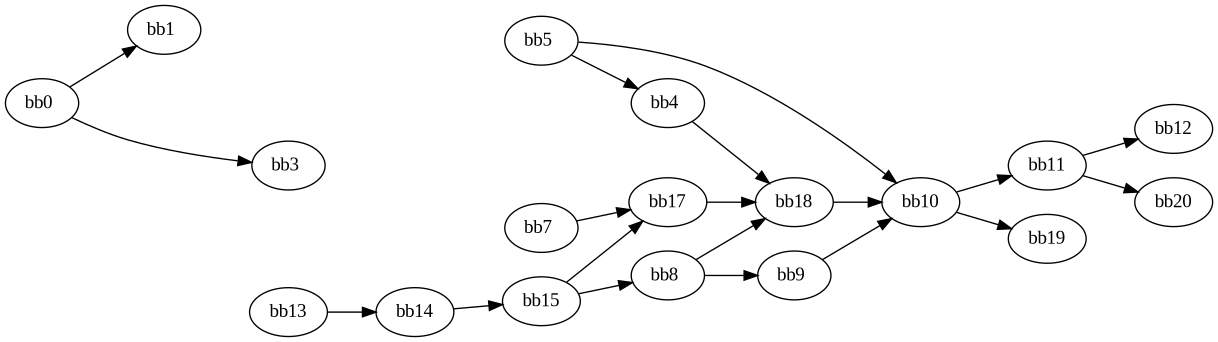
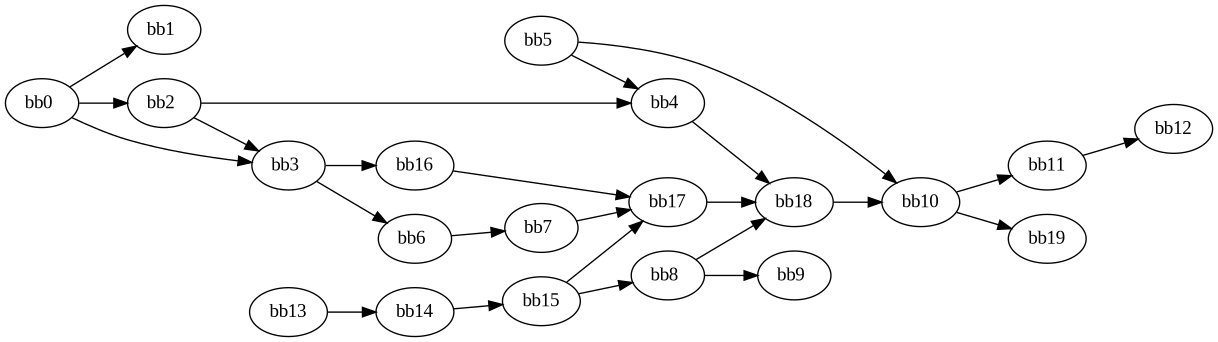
none -> (164, 103)
none -> (415, 166)
(1174, 202) -> none
none -> (415, 239)
(851, 243) -> none
